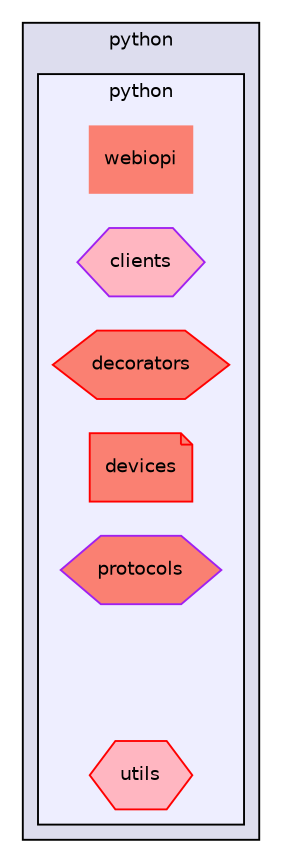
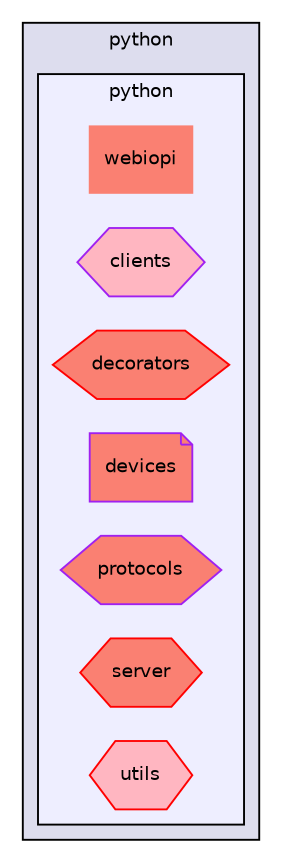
(141, 467) -> (141, 467)
none -> (141, 673)
